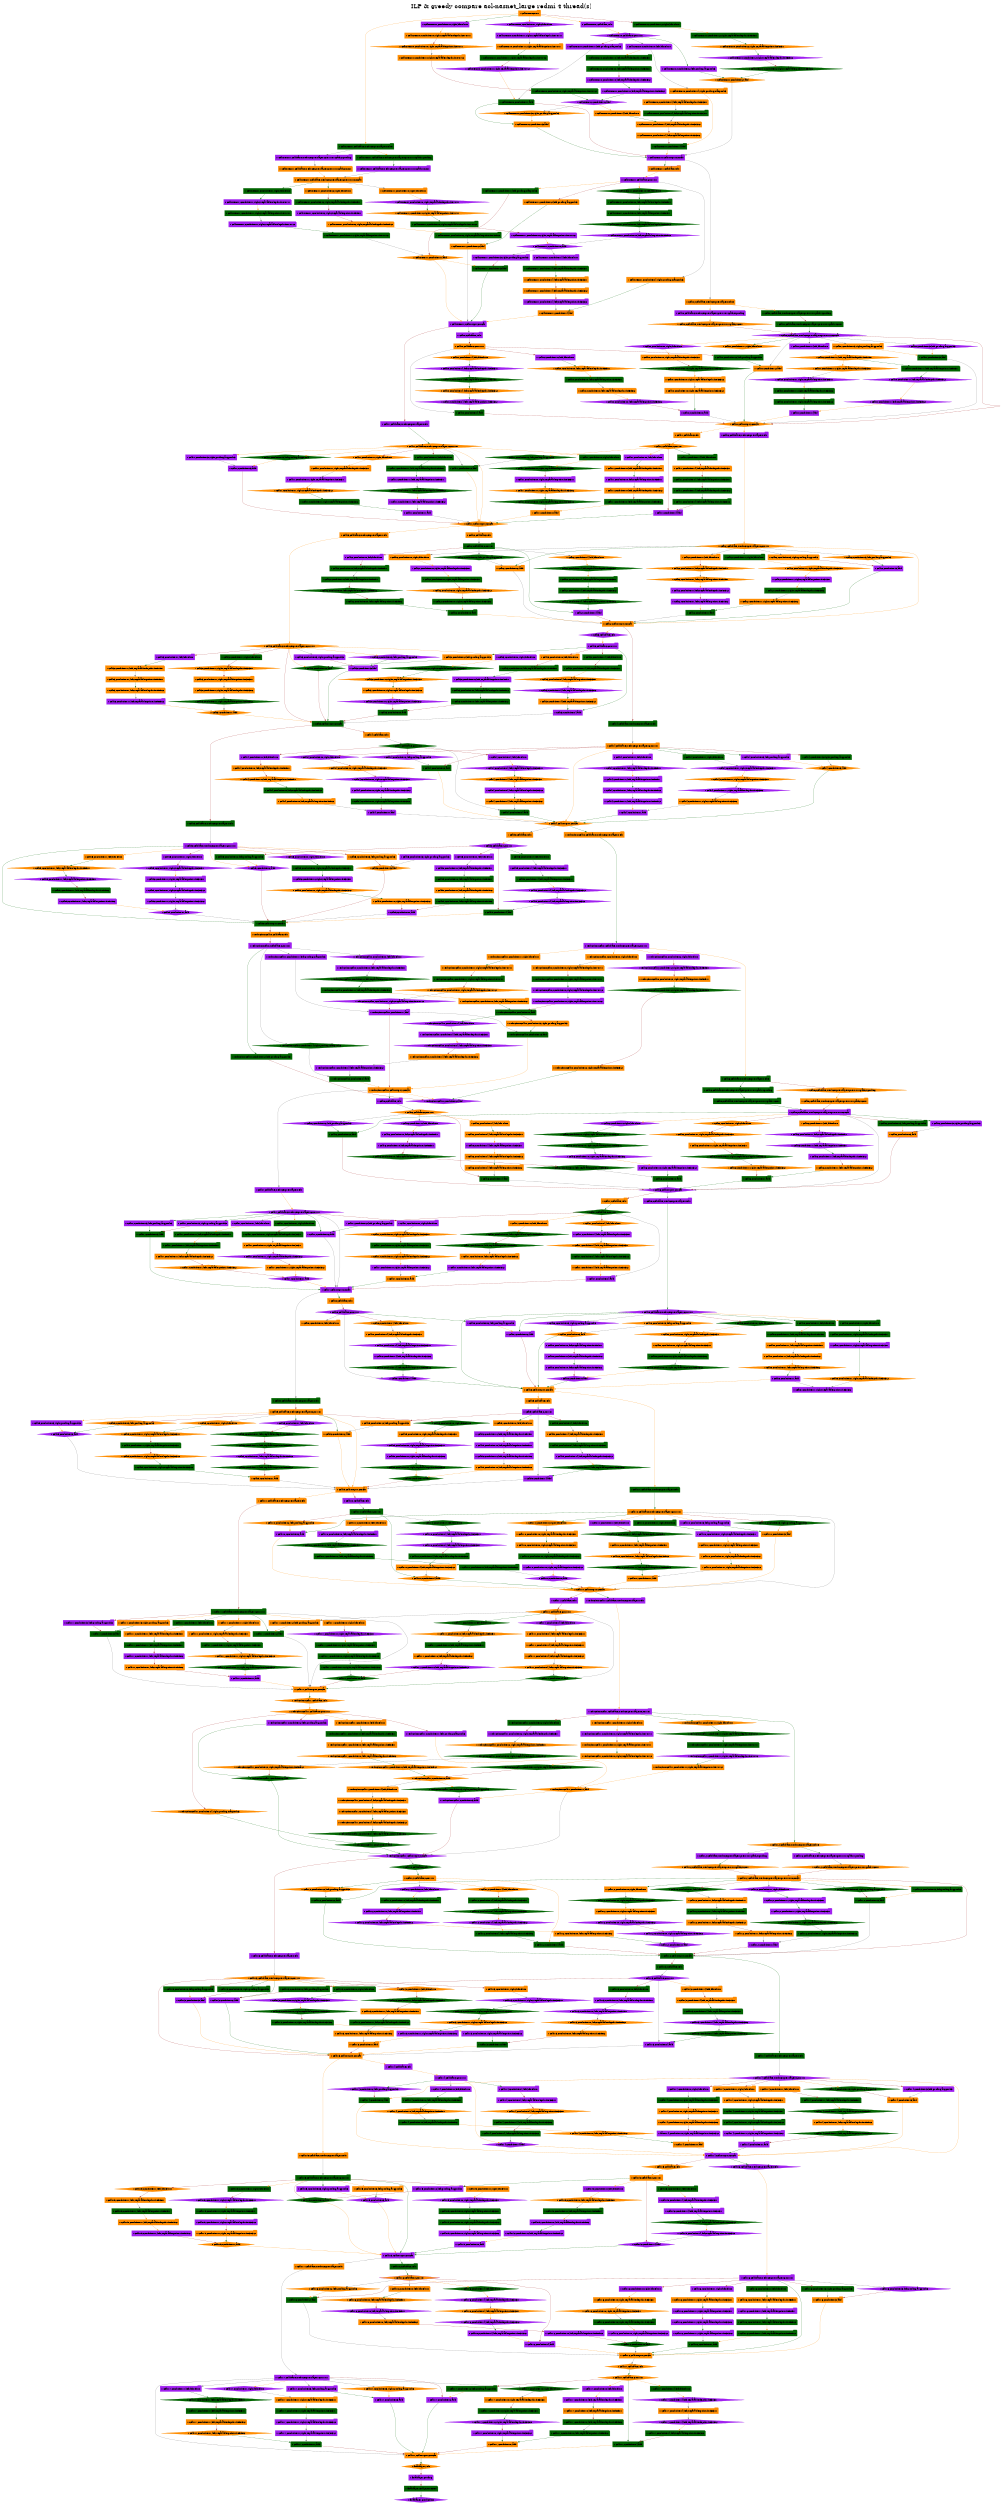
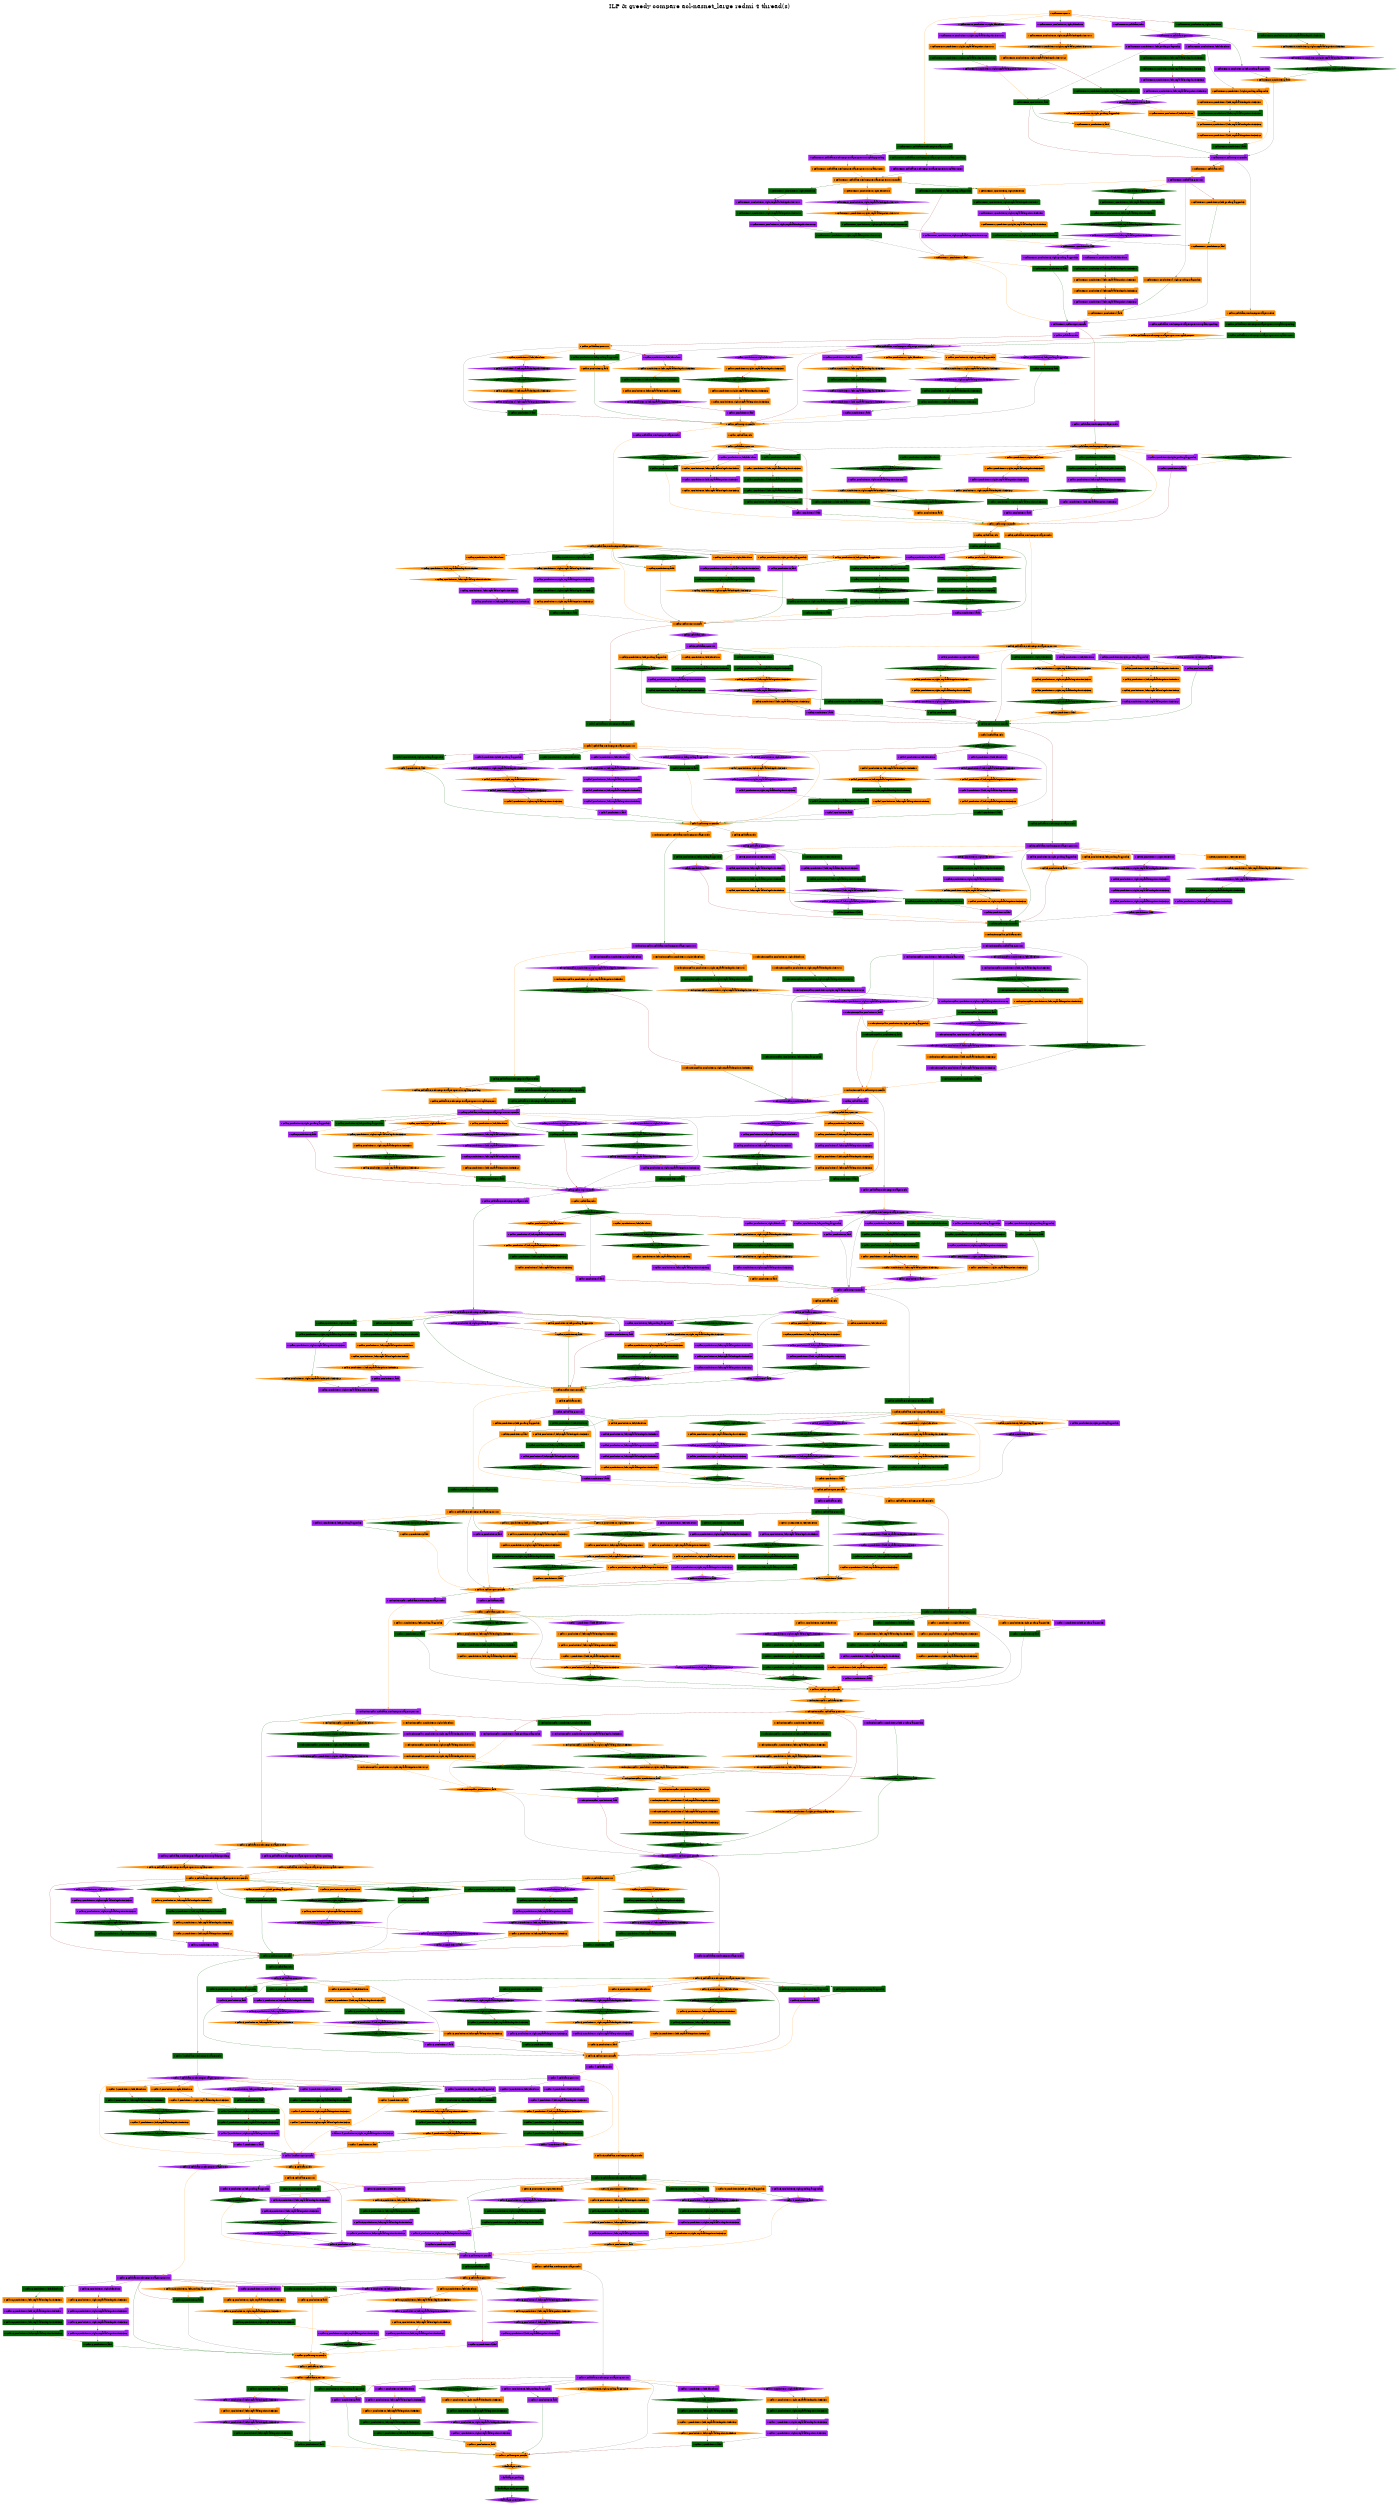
(843, 362) -> (936, 363)
(316, 480) -> (999, 480)
(903, 1135) -> (303, 1135)
(273, 1246) -> (977, 1246)
(366, 1523) -> (798, 1523)
(245, 1656) -> (947, 1656)
(148, 2222) -> (619, 2222)
